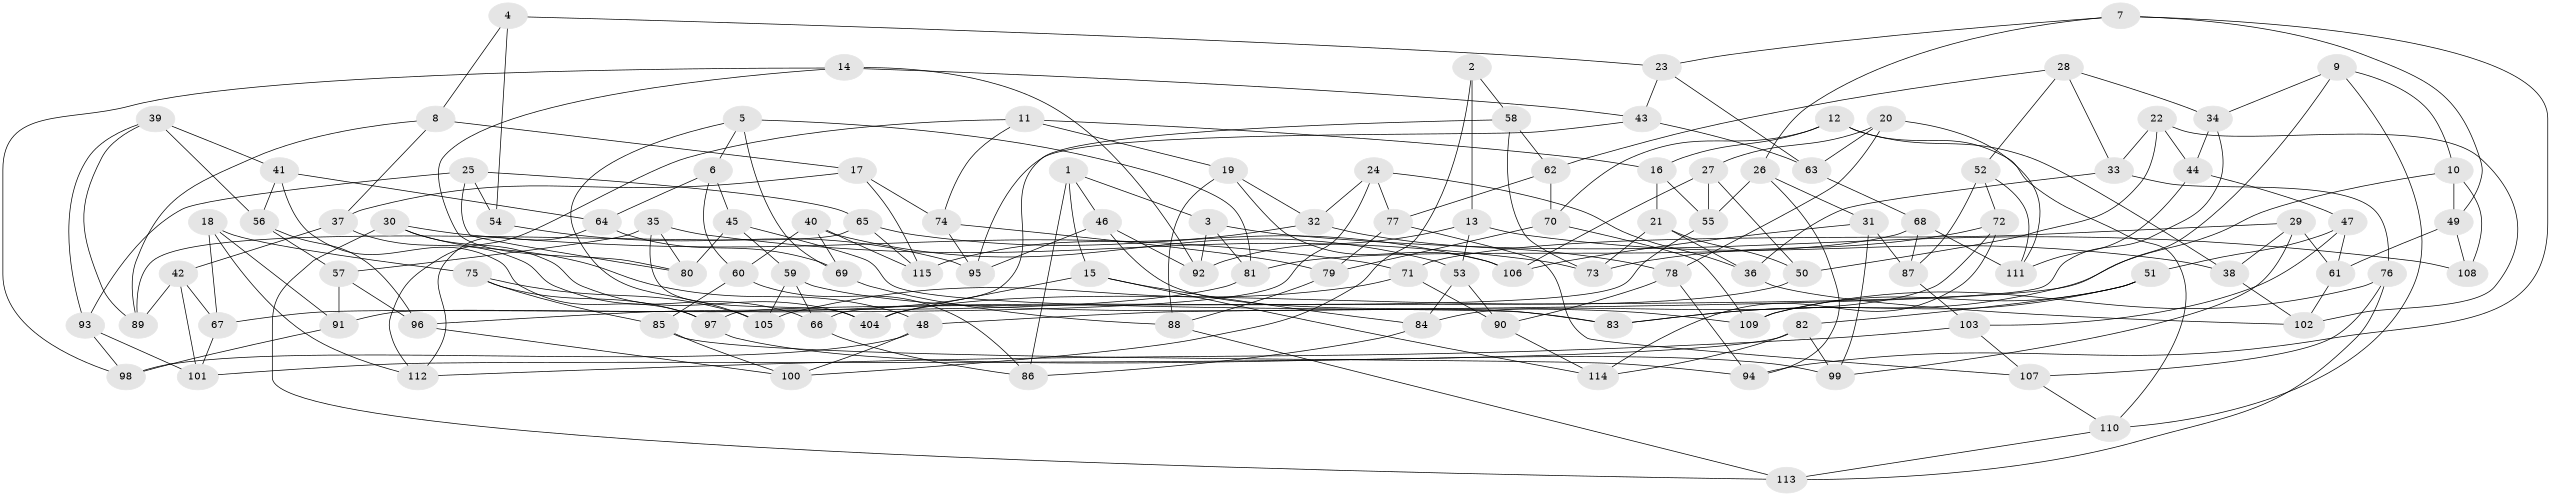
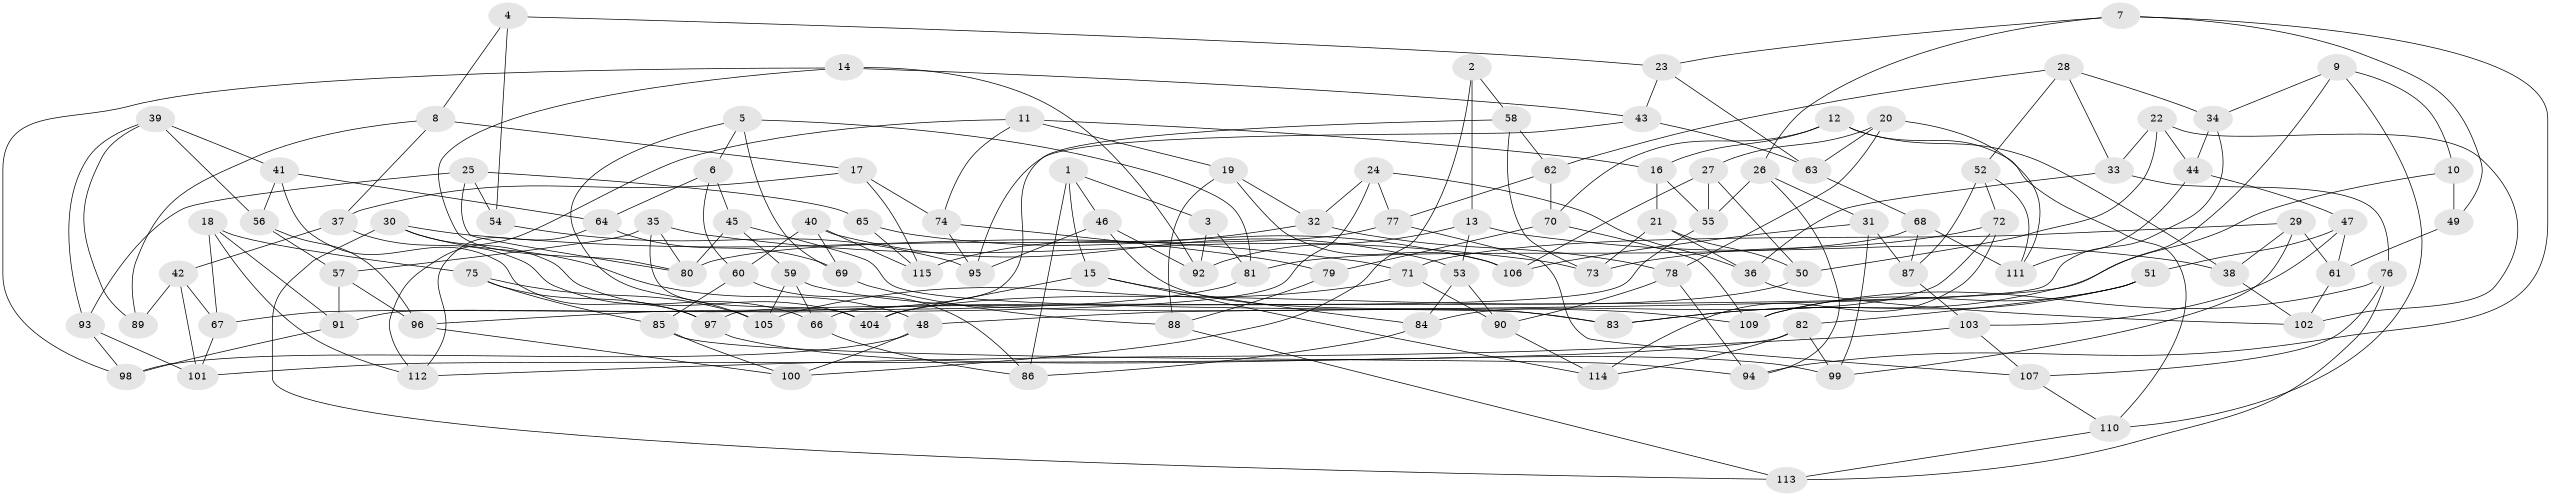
(396, 236) -> none
(1361, 248) -> (1038, 242)
(2467, 274) -> none
